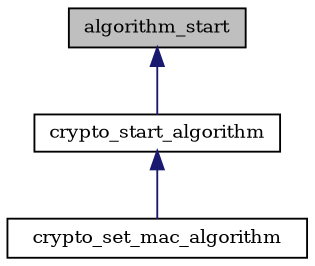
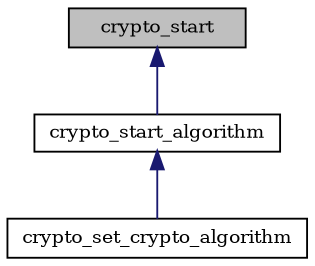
(157, 28) -> (157, 28)
(157, 238) -> (157, 238)
